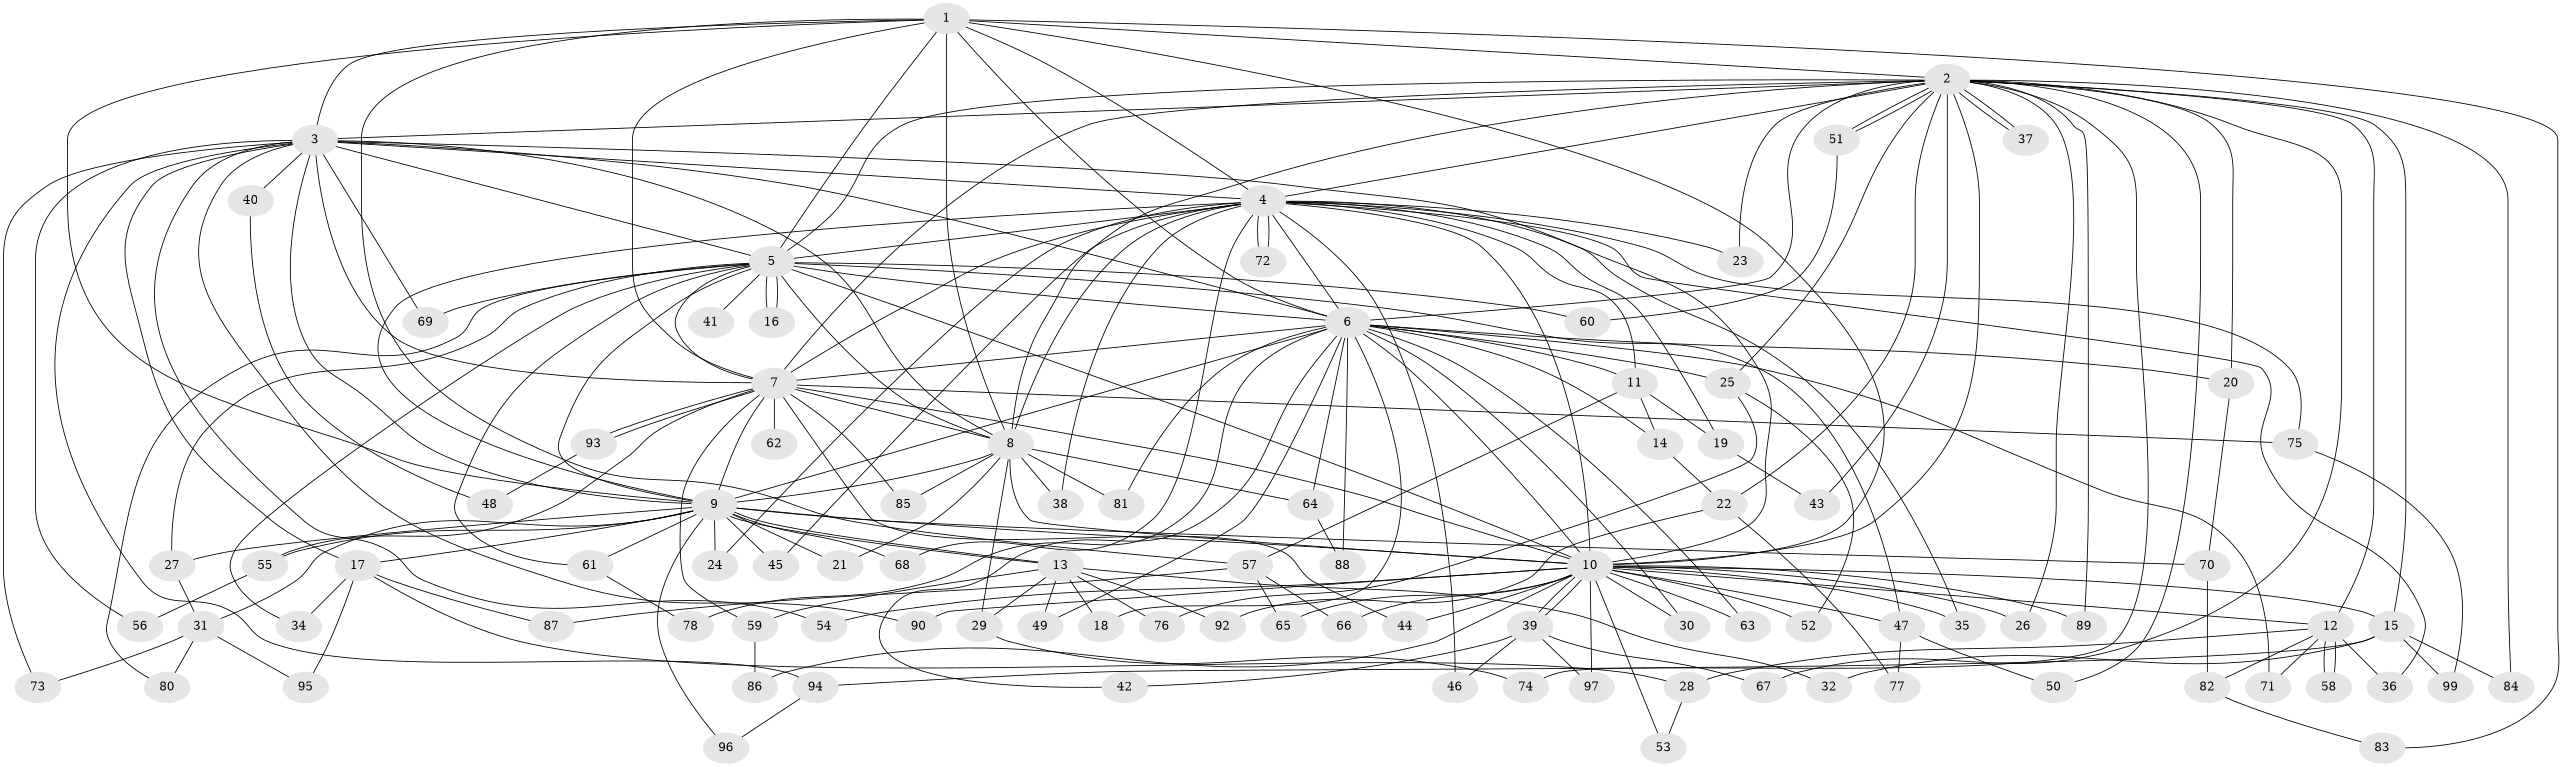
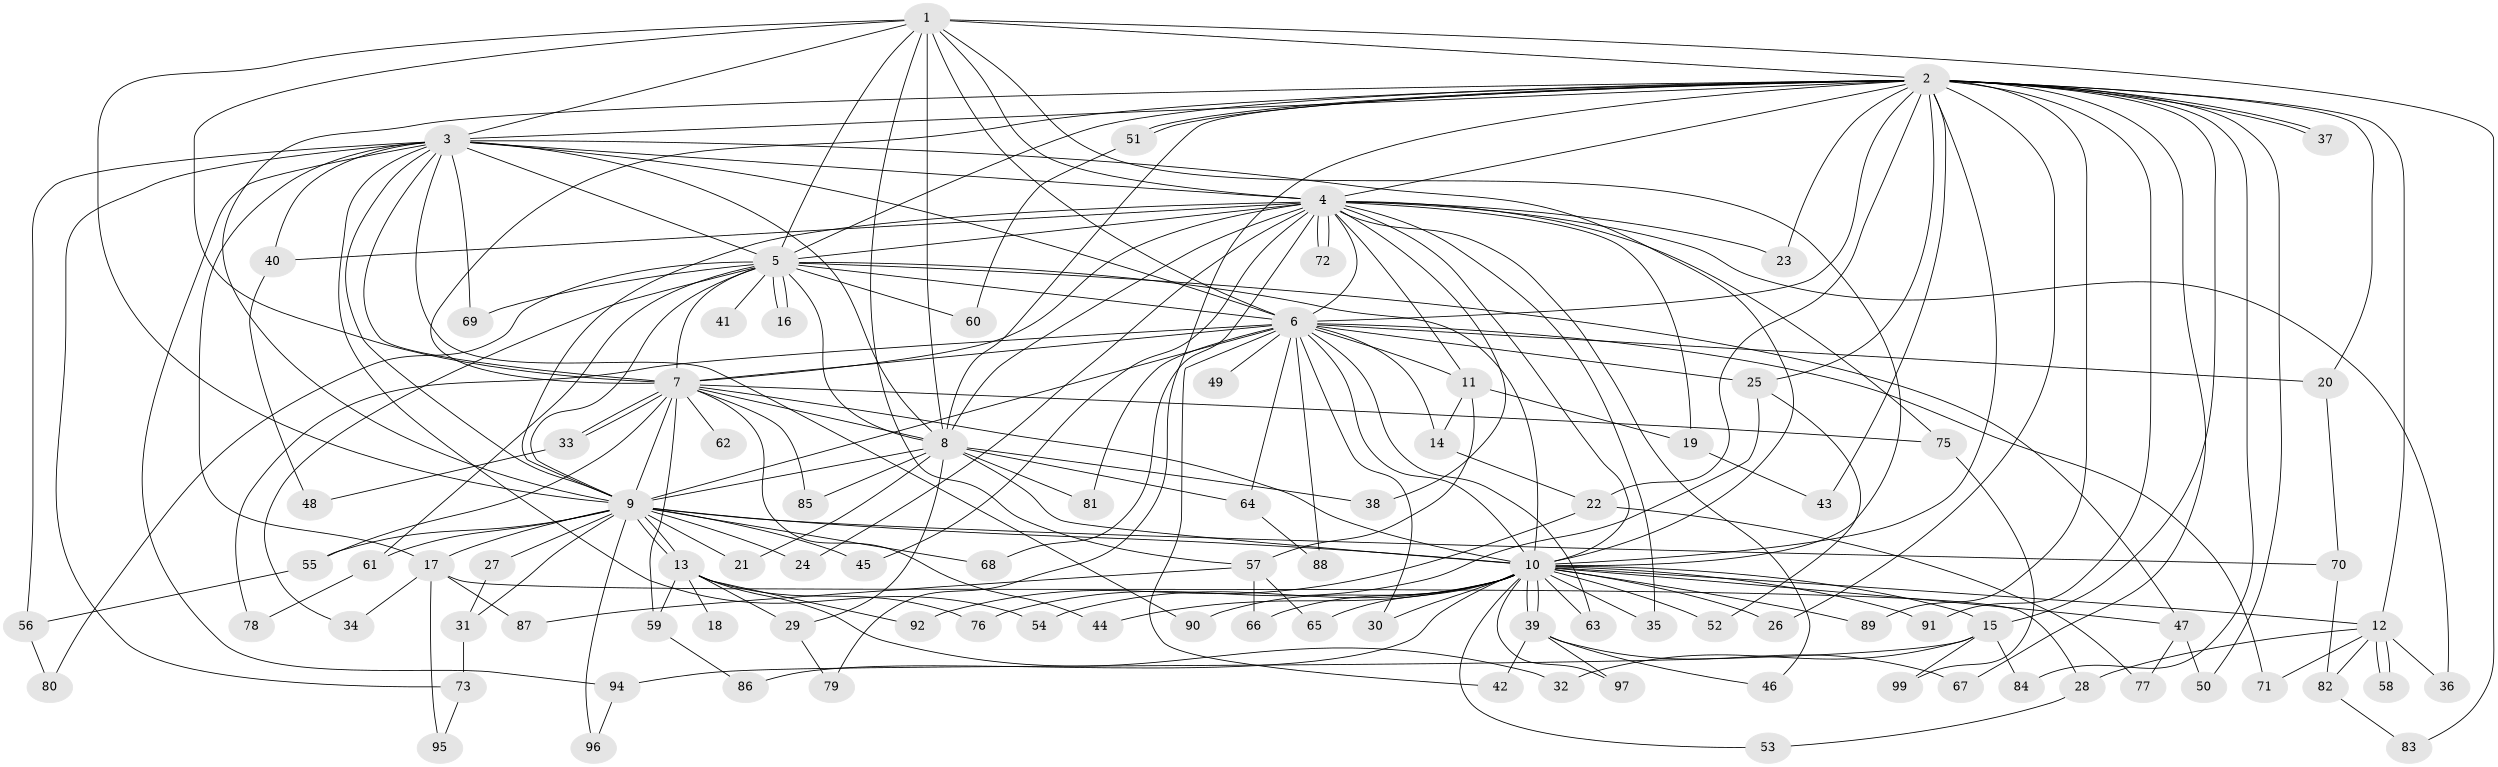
none -> (788, 103)
none -> (773, 233)
(397, 365) -> none
(594, 444) -> (567, 444)
(1379, 571) -> none
(1050, 596) -> none
none -> (1930, 627)
(184, 657) -> (38, 657)
(253, 657) -> (452, 718)
(1526, 687) -> (832, 687)
